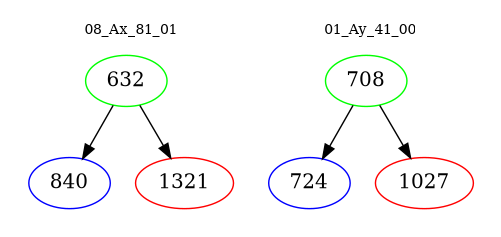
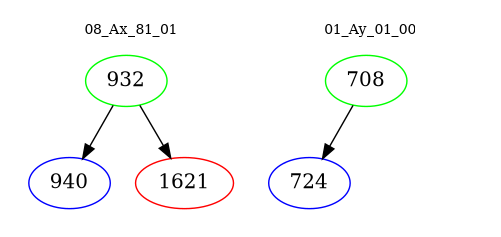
(370, 31) -> (370, 31)
(126, 81) -> (126, 81)
(70, 183) -> (70, 183)
(185, 183) -> (185, 183)
(424, 183) -> none
